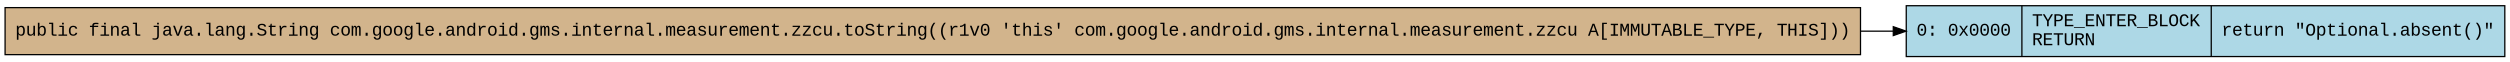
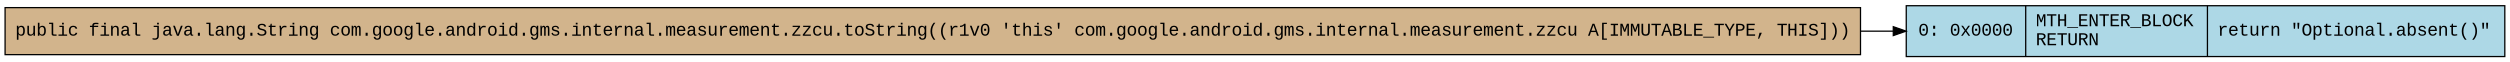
(2117, 21) -> (2115, 21)
